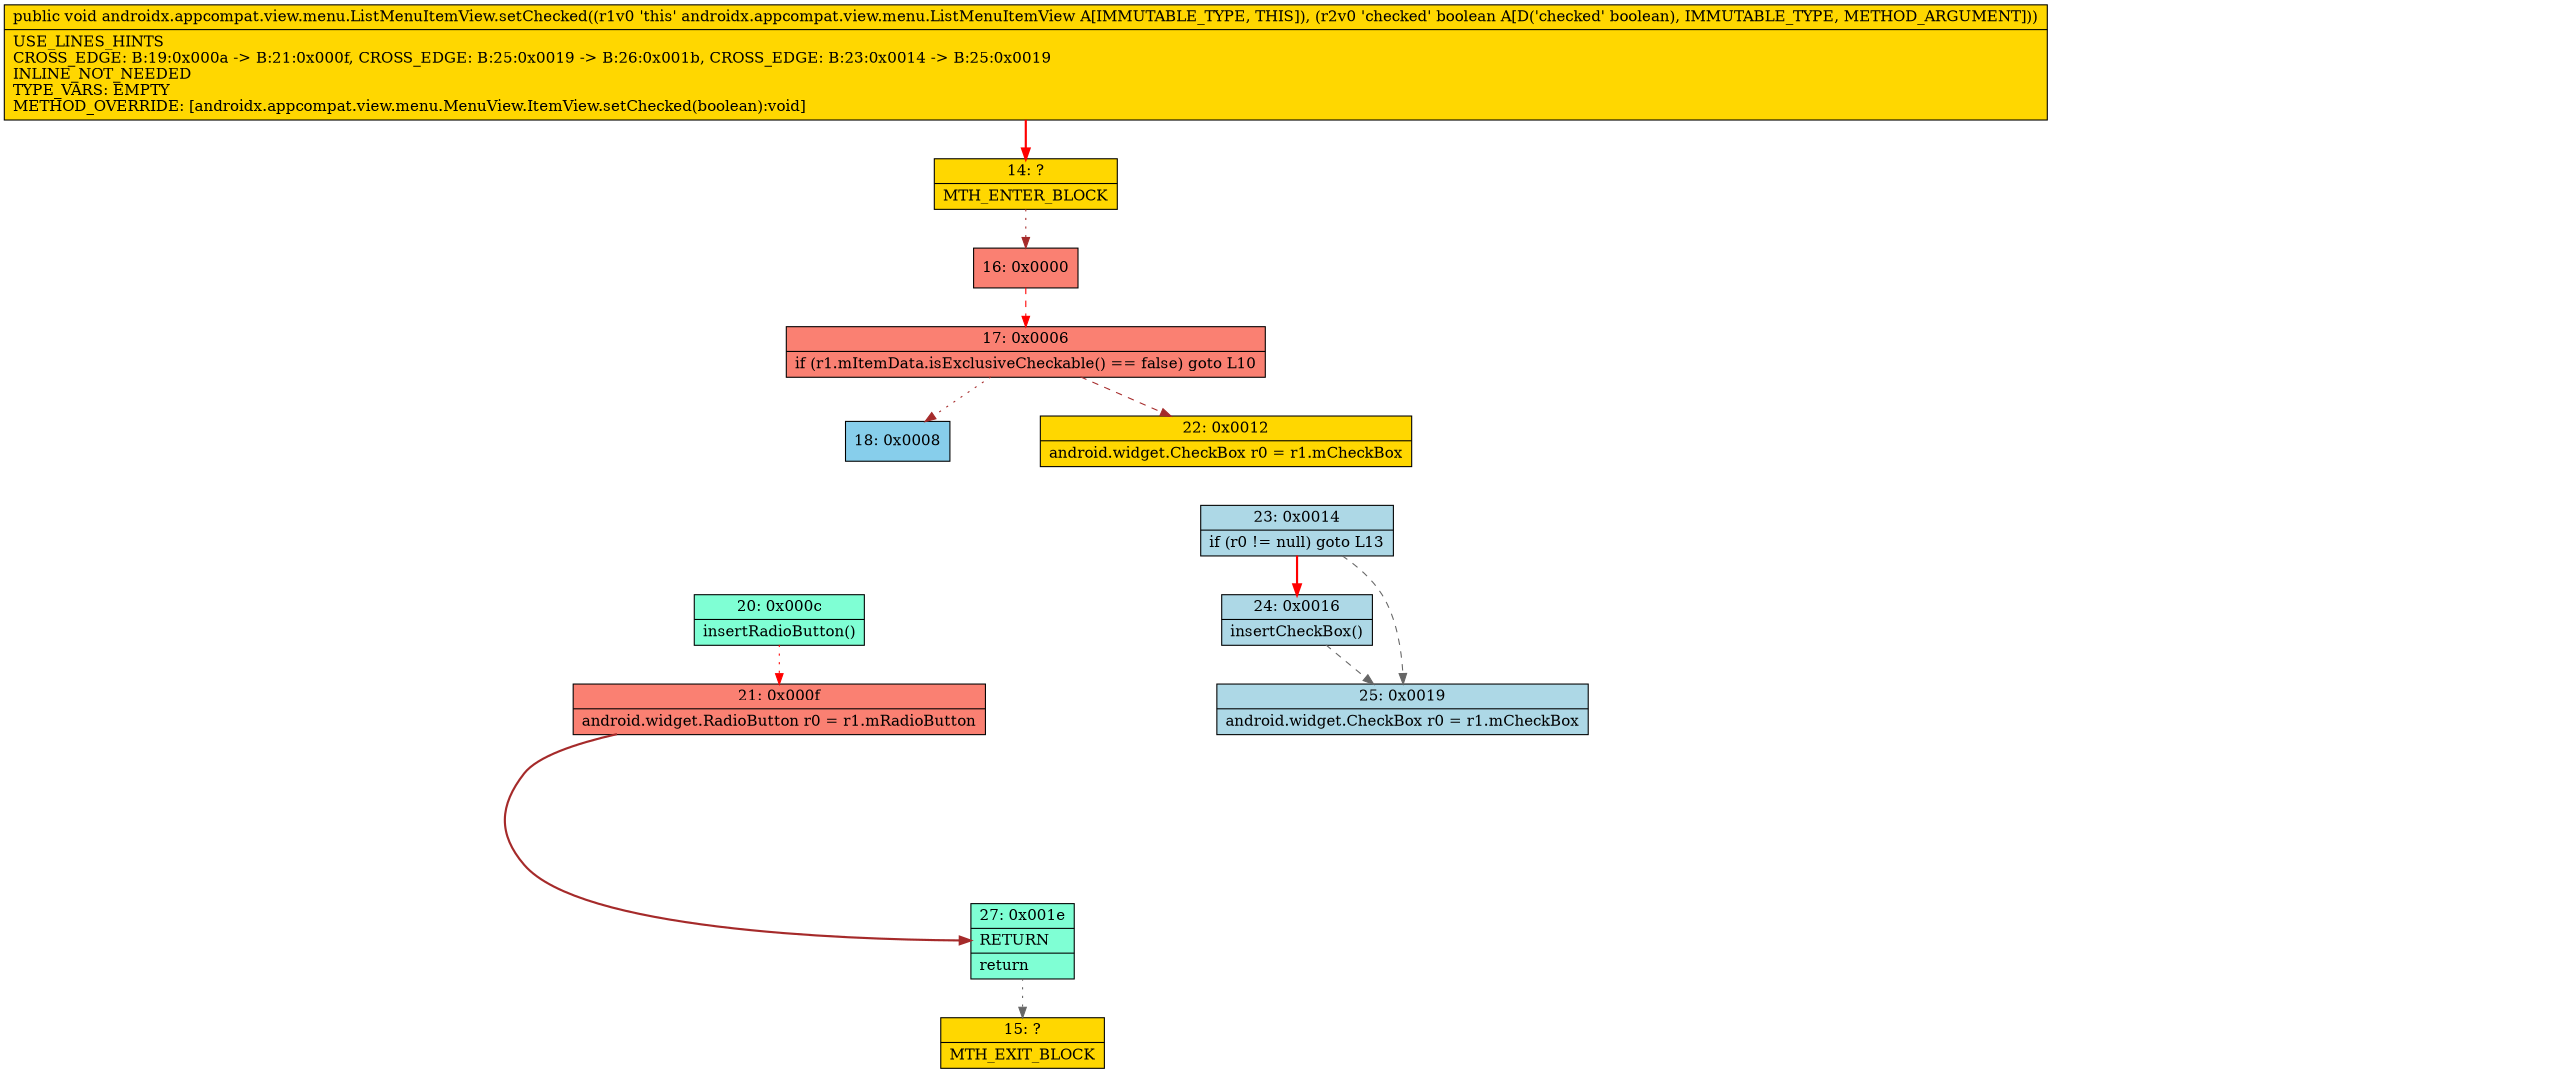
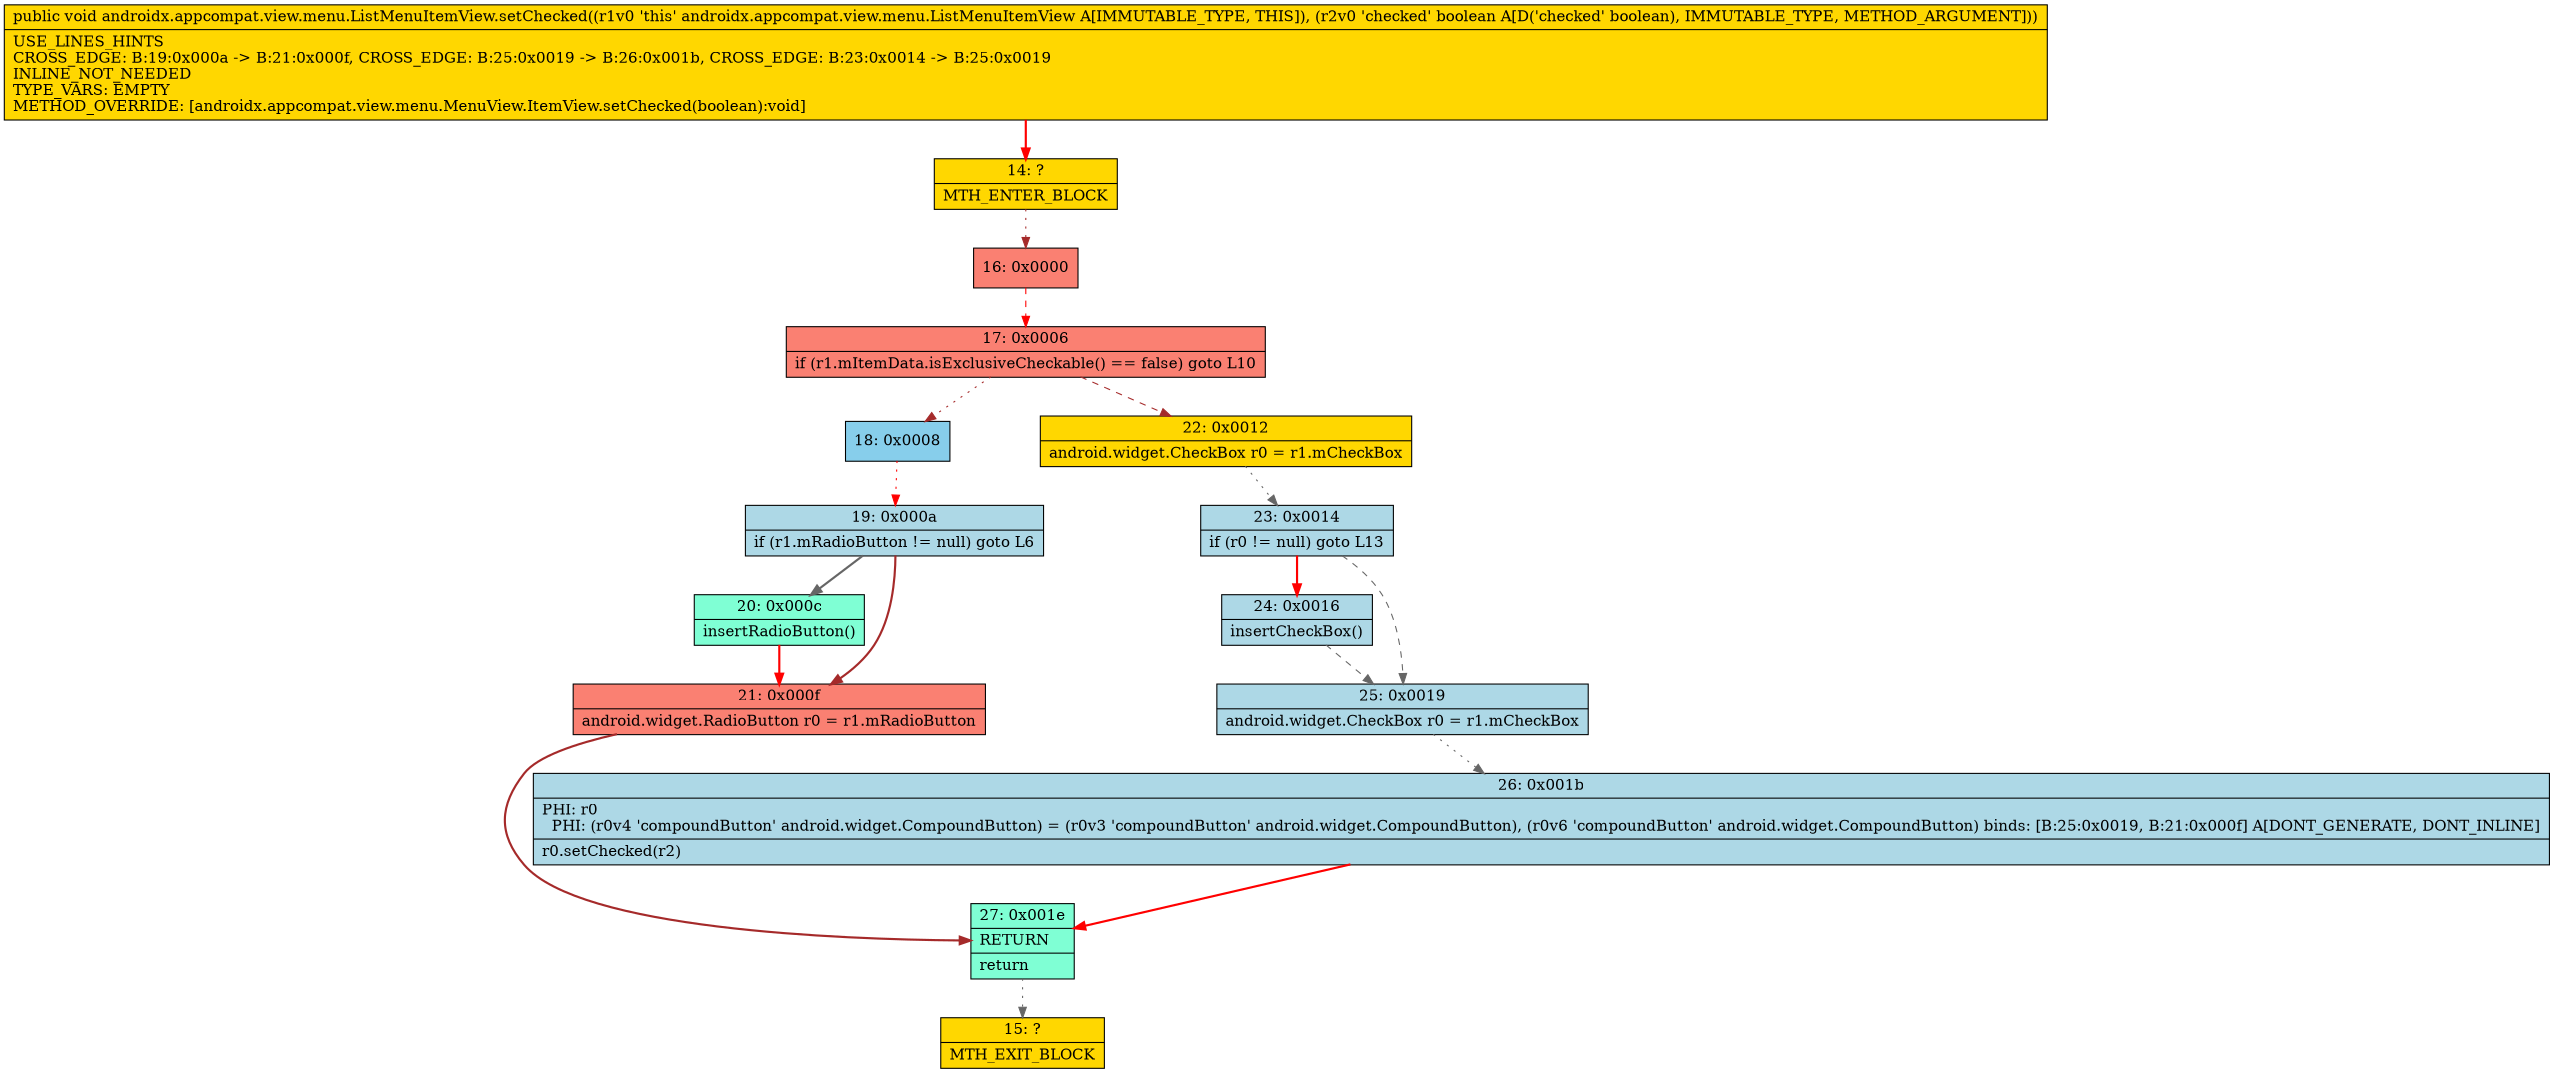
none -> (1258, 482)
none -> (894, 531)
(779, 659) -> (779, 659)
none -> (1541, 819)
